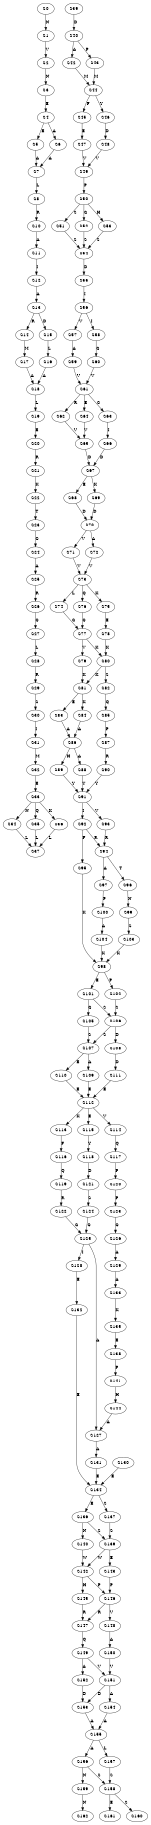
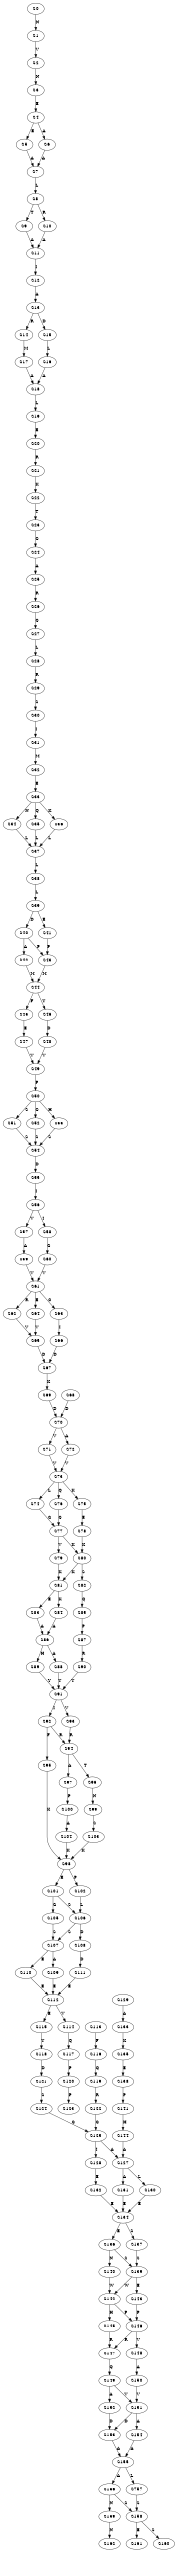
none -> (24, 226)
(82, 483) -> none
none -> (36, 879)
none -> (47, 933)
(117, 1008) -> (82, 1905)
(76, 1115) -> none
(116, 1239) -> none
(110, 1762) -> (137, 2489)
none -> (135, 2176)
